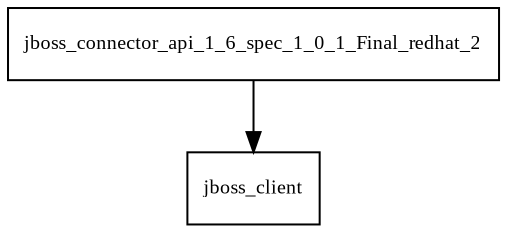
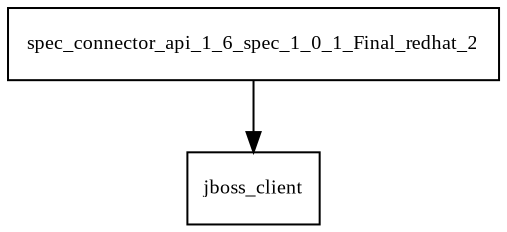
(254, 44) -> (254, 44)
